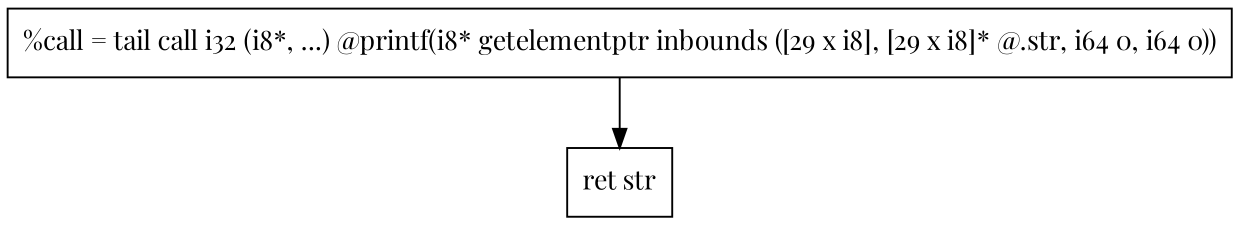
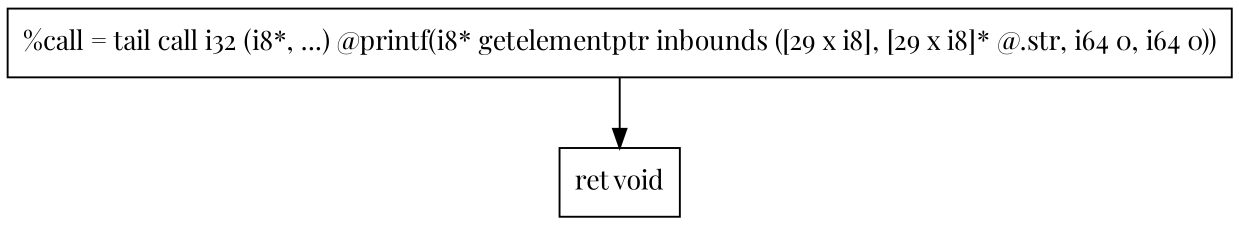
(620, 182) -> (620, 182)
